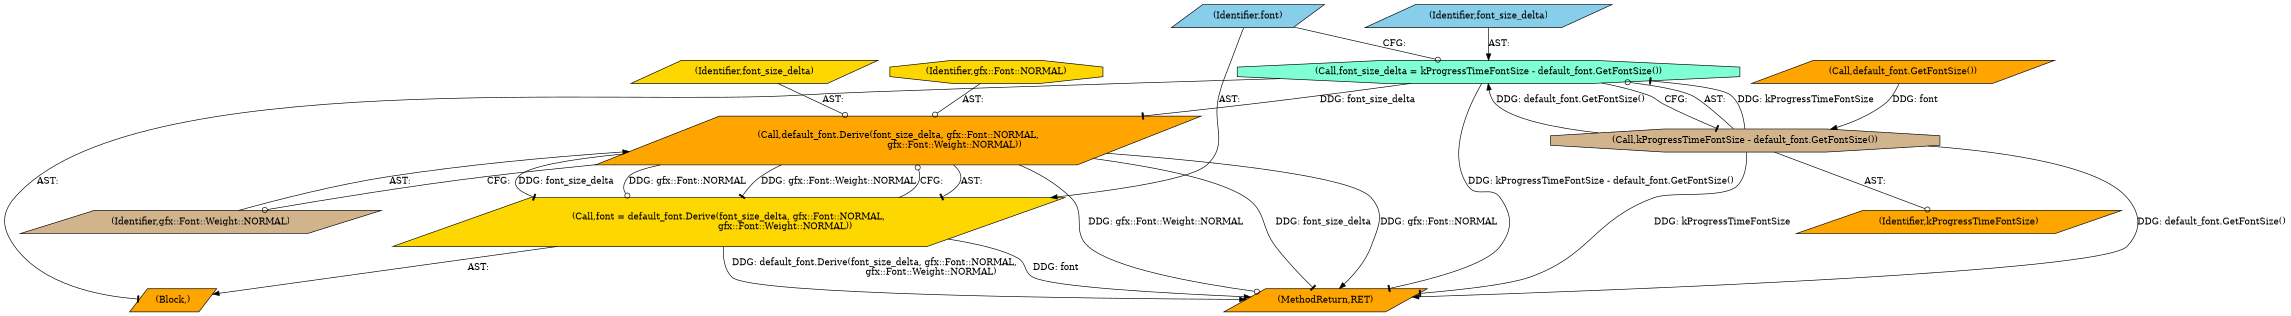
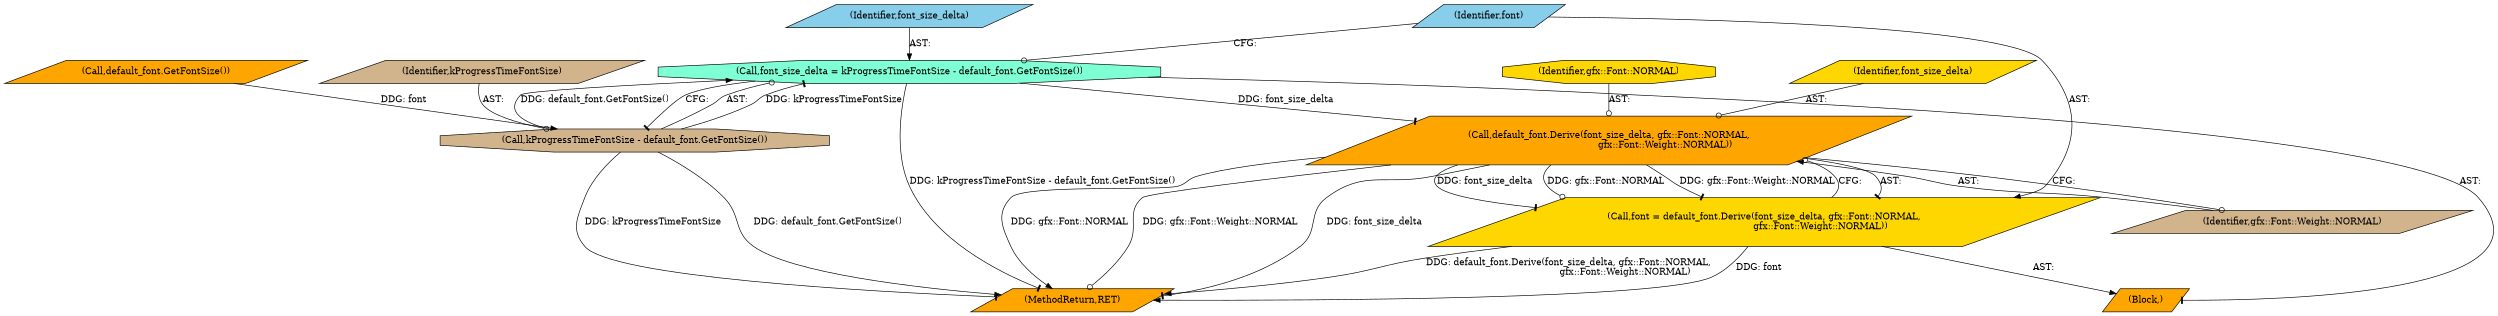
(1850, 180) -> (501, 116)
(1959, 222) -> (482, 72)
